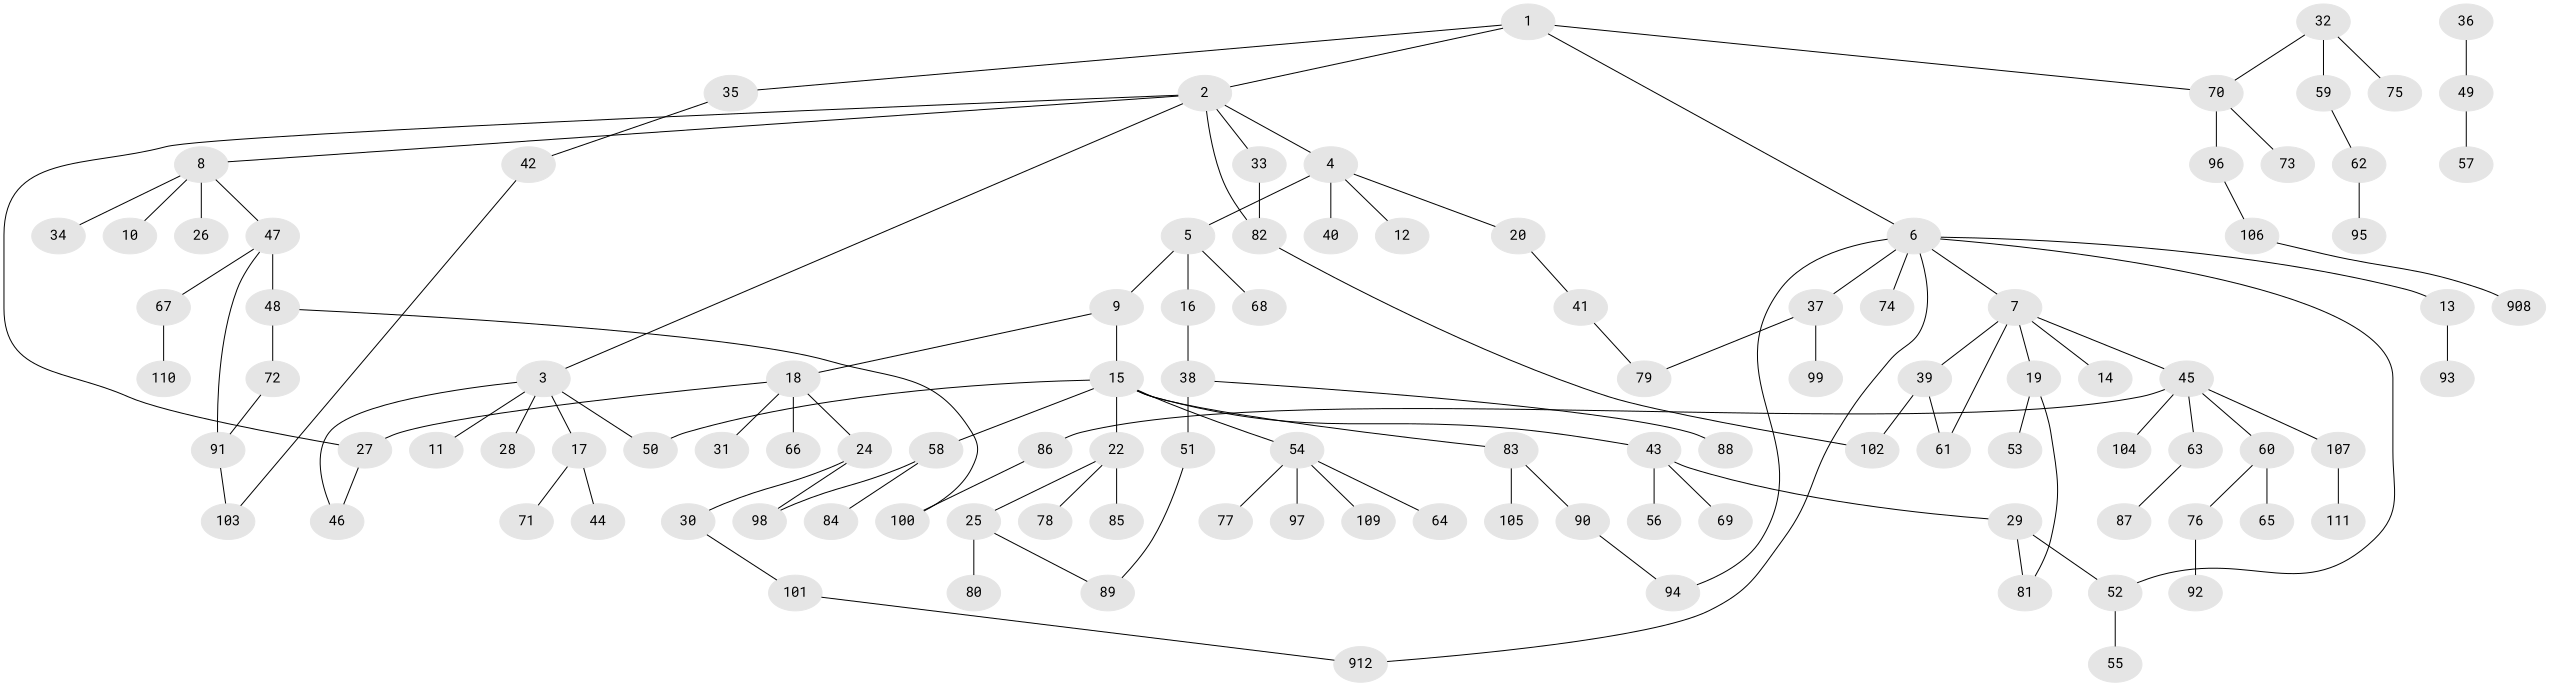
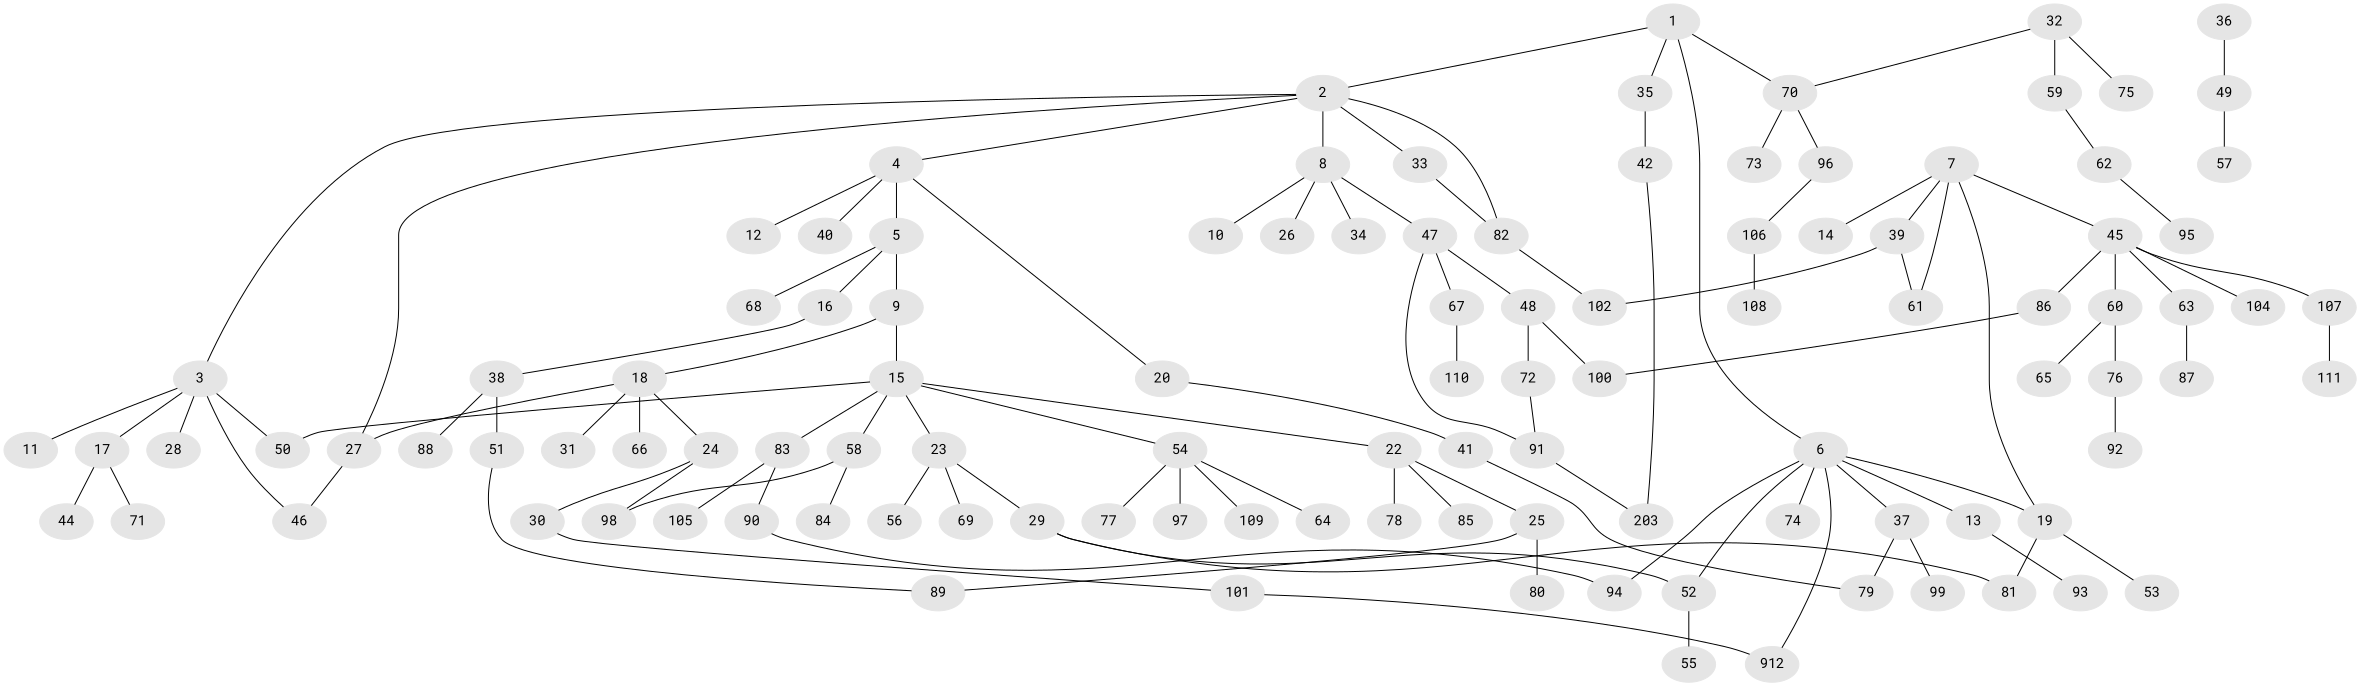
(1965, 272) -> (1936, 480)
(2519, 307) -> (1754, 307)
(1654, 450) -> (939, 450)
(228, 522) -> (1646, 522)
